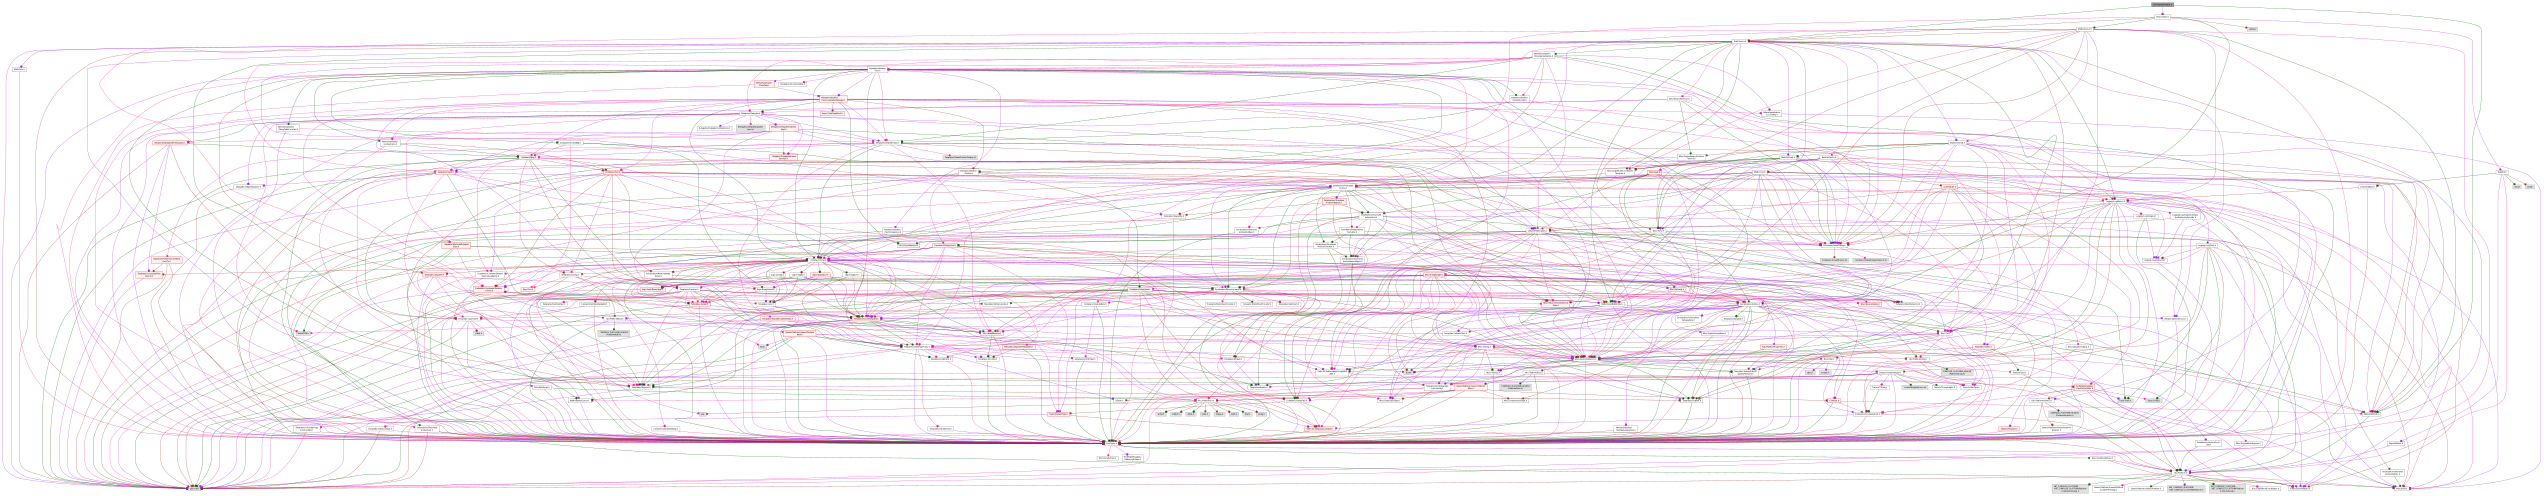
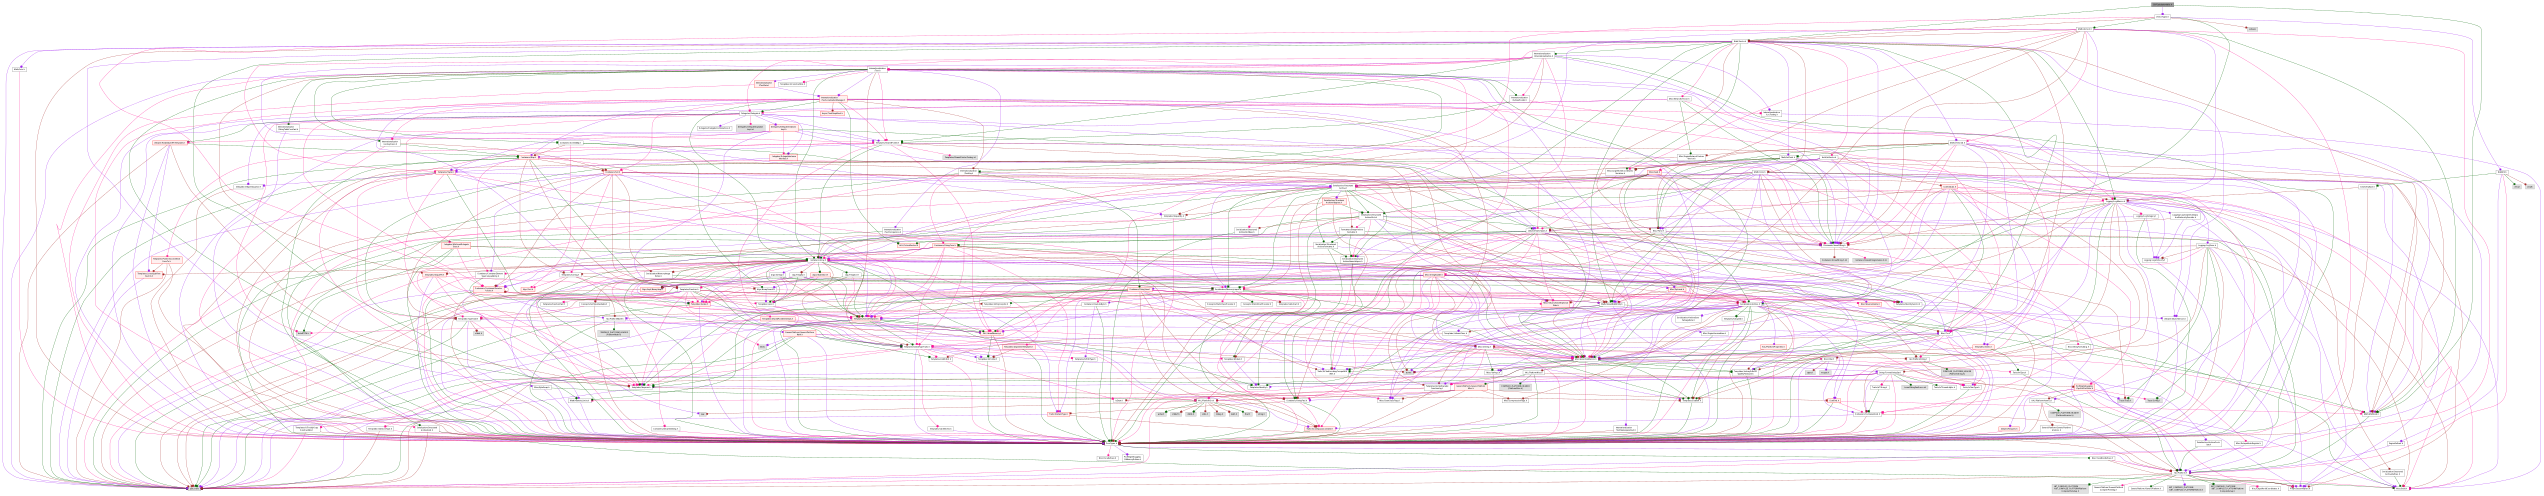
(797, 268) -> (797, 268)
(1892, 272) -> (1892, 272)
(811, 313) -> (811, 313)
(1023, 375) -> (1023, 375)
